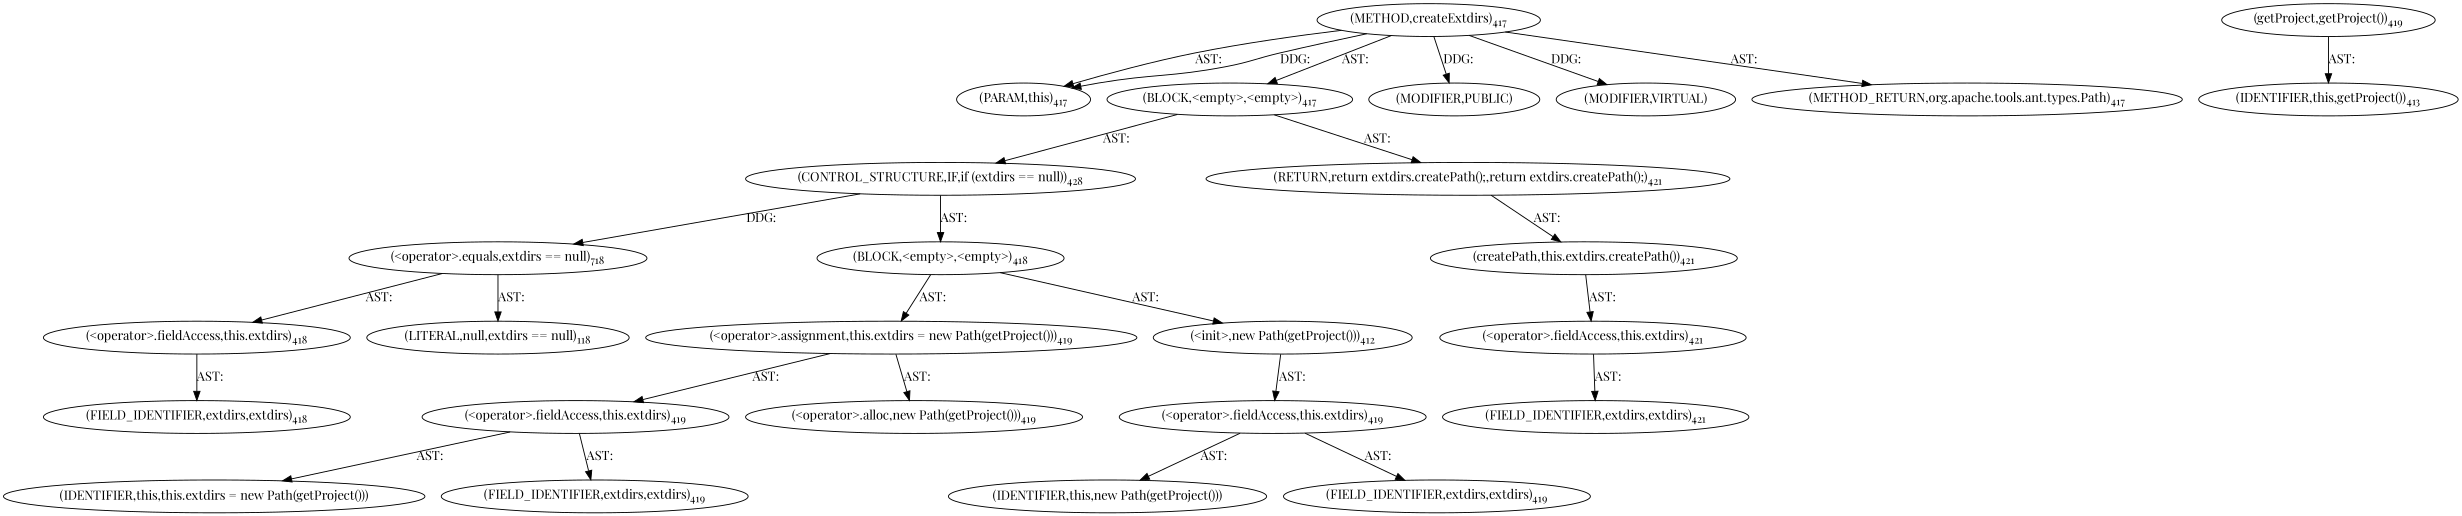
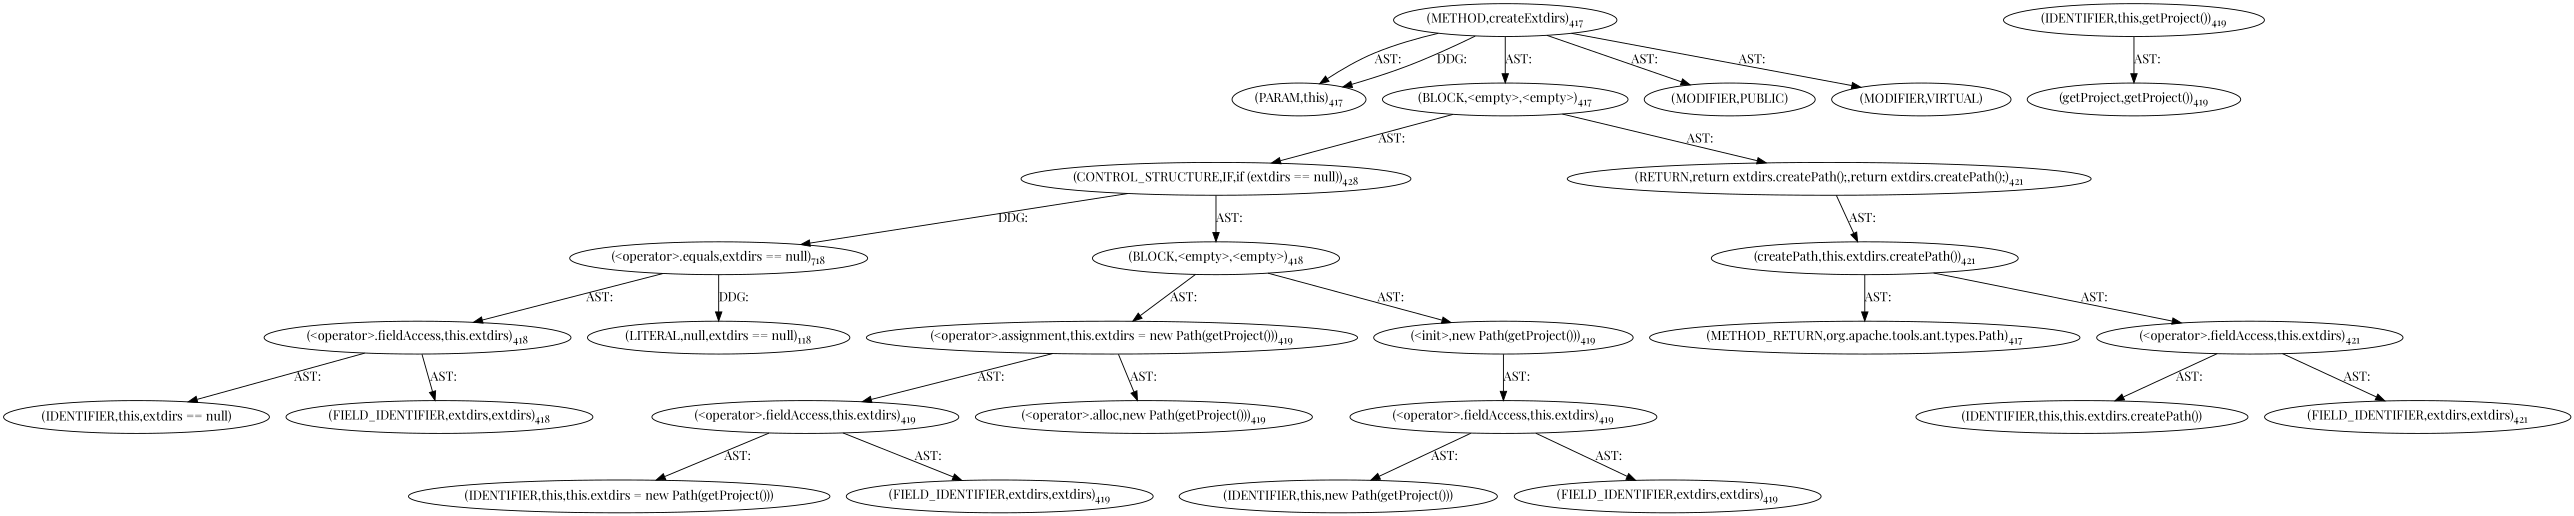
(2328, 55) -> (2134, 55)
(1684, 58) -> (1865, 293)
(1460, 60) -> (1647, 60)
(1568, 60) -> (1754, 60)
(2414, 98) -> (2219, 19)
(513, 298) -> (736, 298)
(1368, 336) -> (1588, 336)
none -> (137, 417)
none -> (2082, 417)
